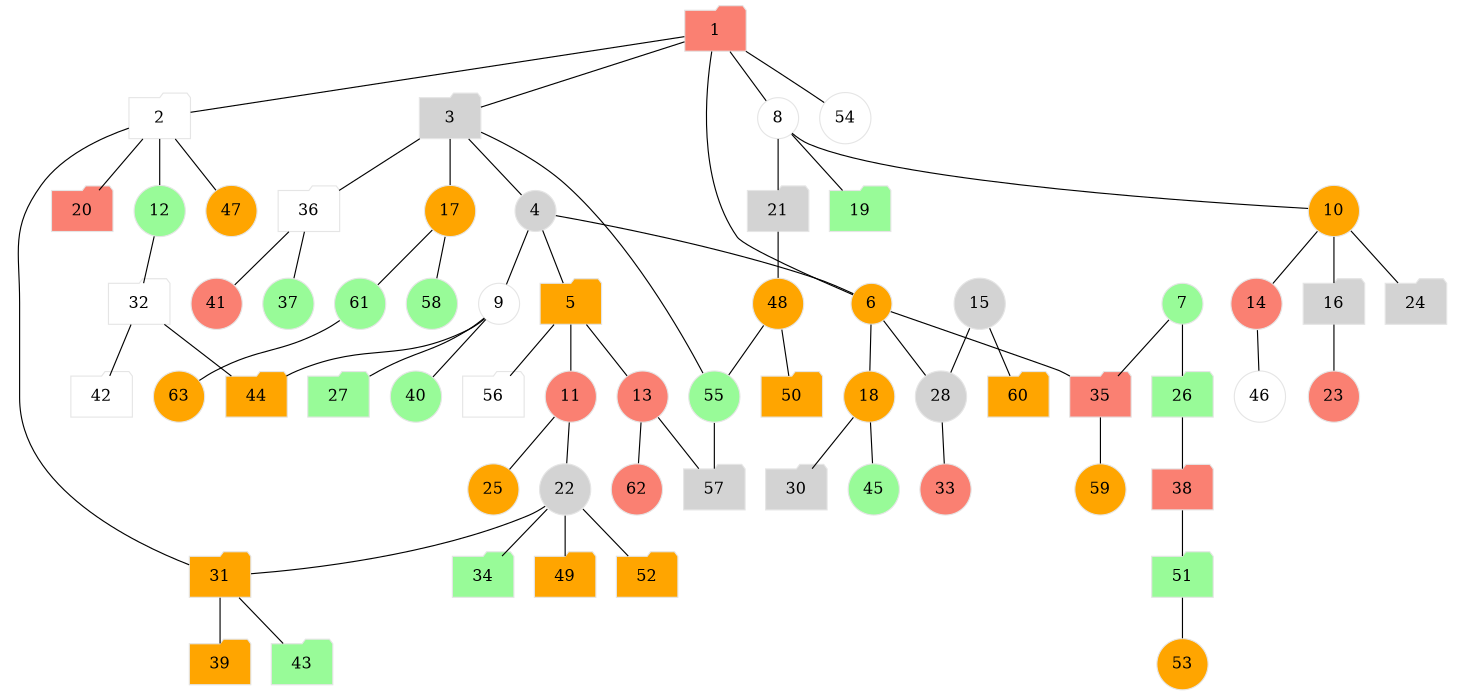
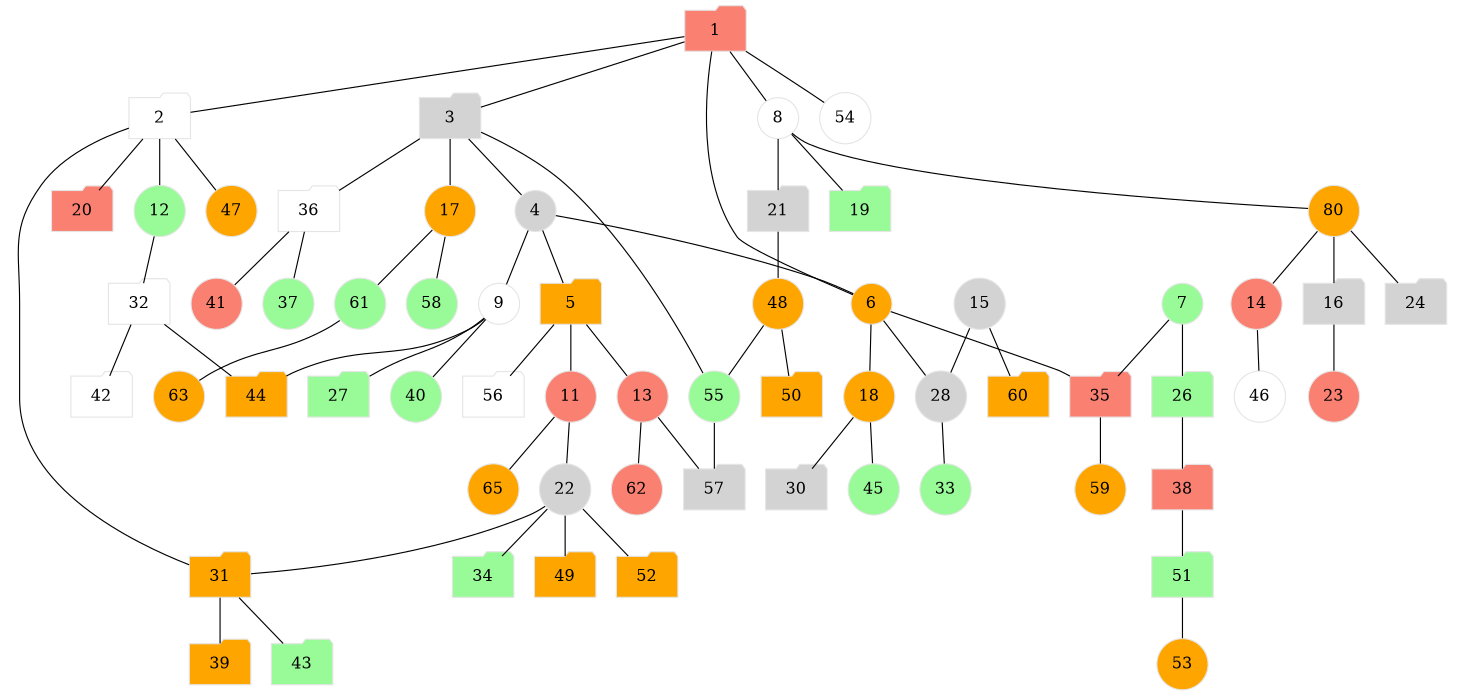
(1334, 211) -> (1334, 211)
(493, 489) -> (493, 489)
(946, 489) -> (946, 489)
